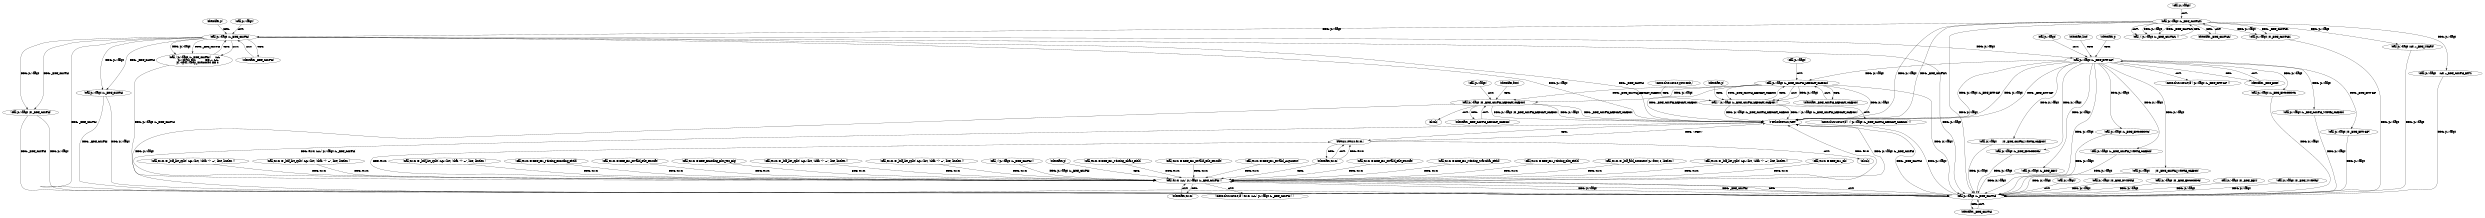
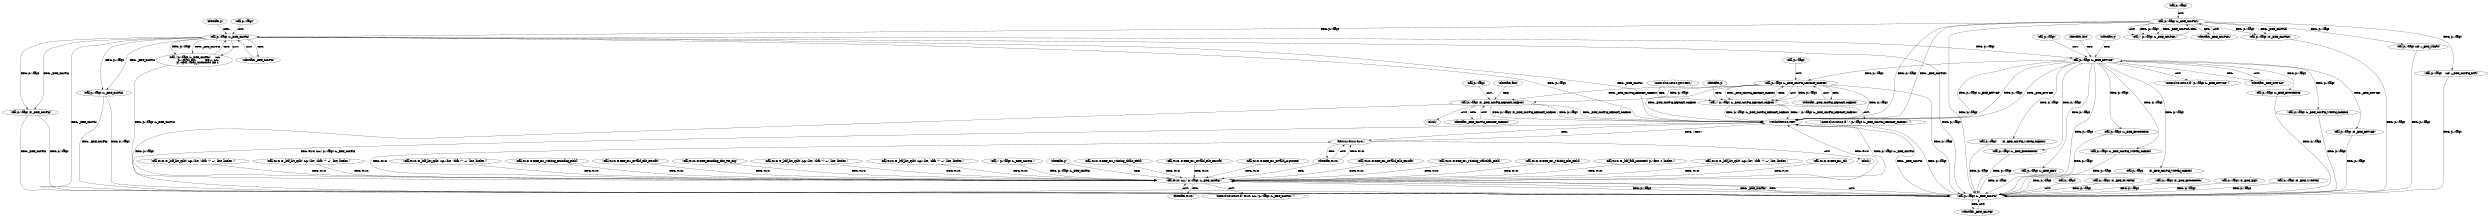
(2265, 83) -> (2268, 83)
(380, 161) -> (380, 161)
(859, 171) -> (859, 171)
